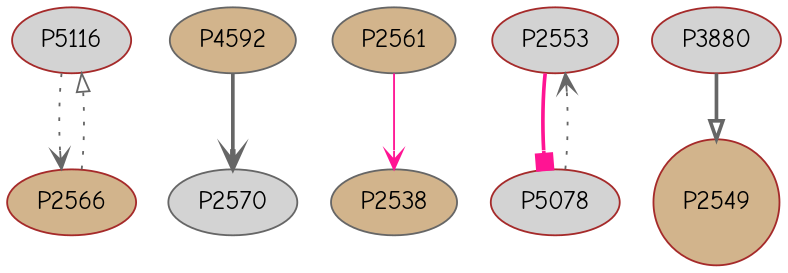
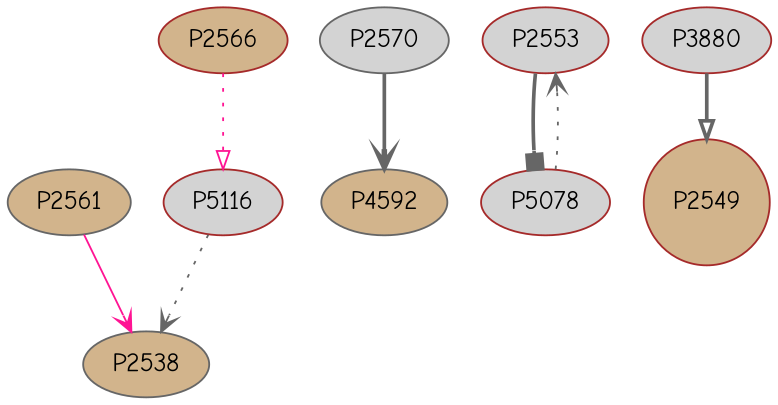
(59, 112) -> (189, 275)
(233, 112) -> (384, 112)
(543, 112) -> (533, 112)
(84, 131) -> (223, 112)
